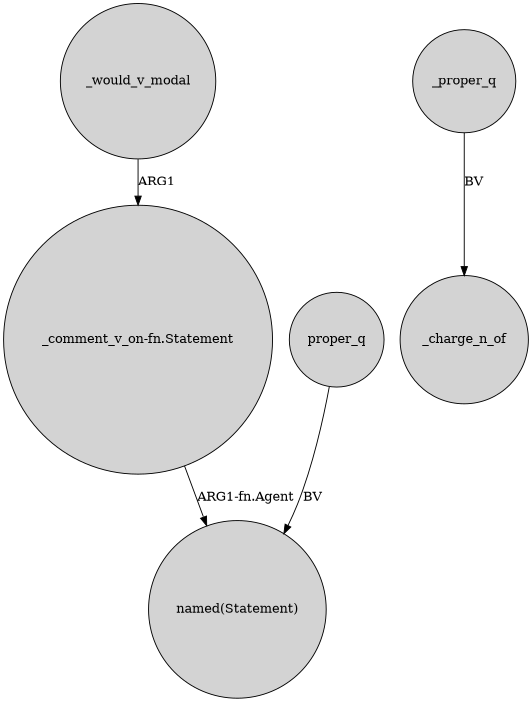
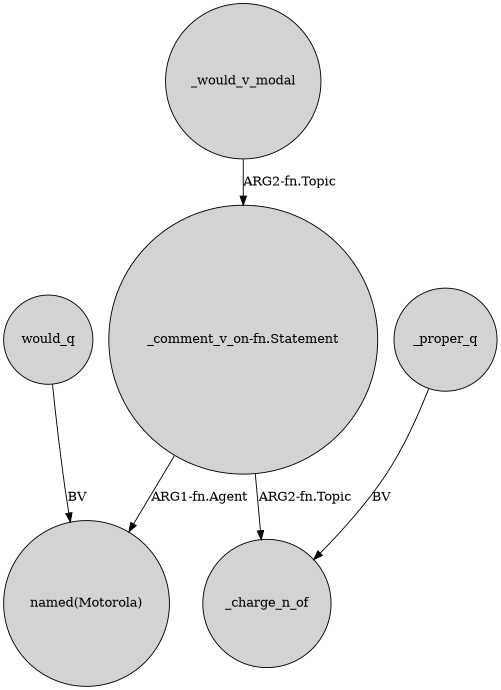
(157, 182) -> (290, 182)
(337, 340) -> (48, 340)
none -> (258, 502)
(237, 609) -> (87, 603)
